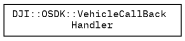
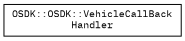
(93, 20) -> (93, 20)
